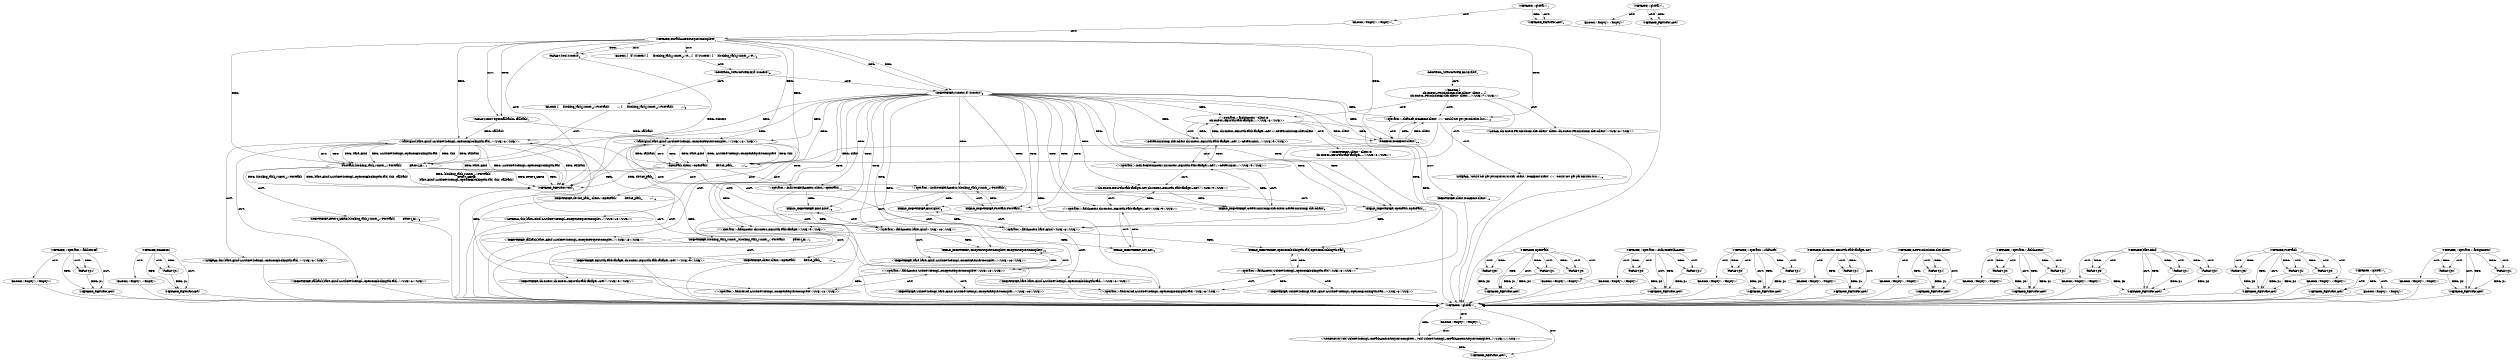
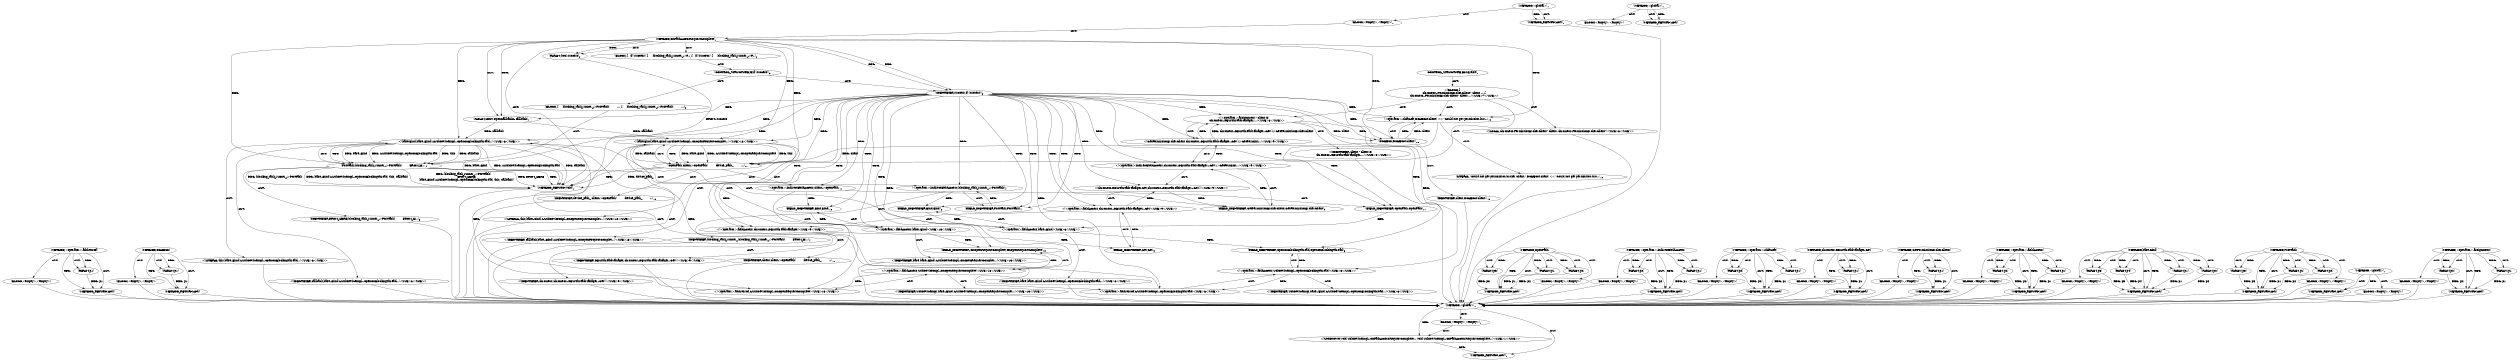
(717, 119) -> (717, 119)
(1294, 164) -> (734, 102)
none -> (2123, 271)
